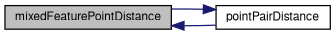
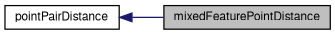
(200, 26) -> none
